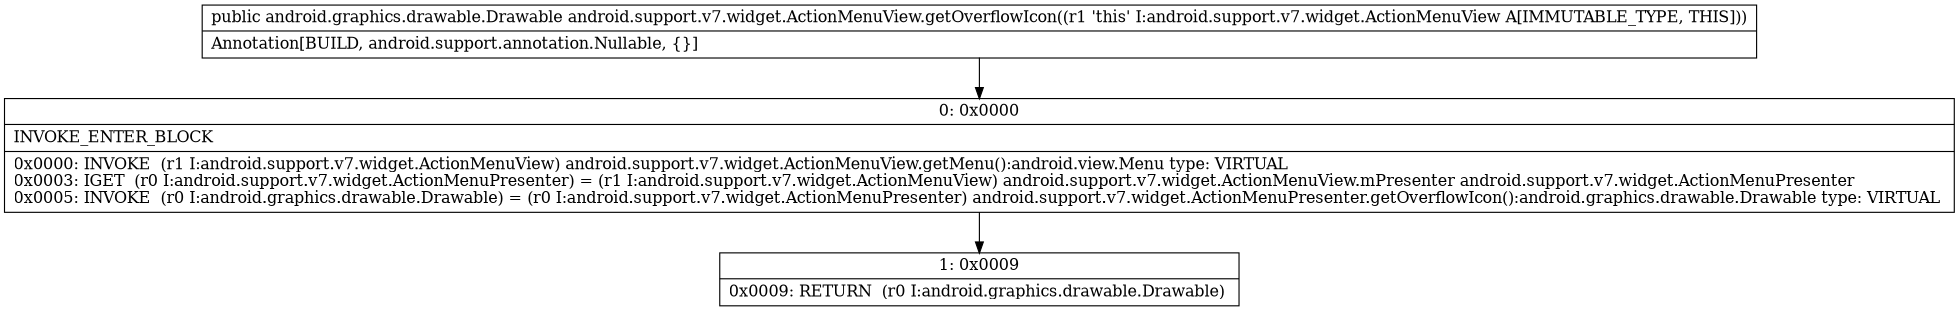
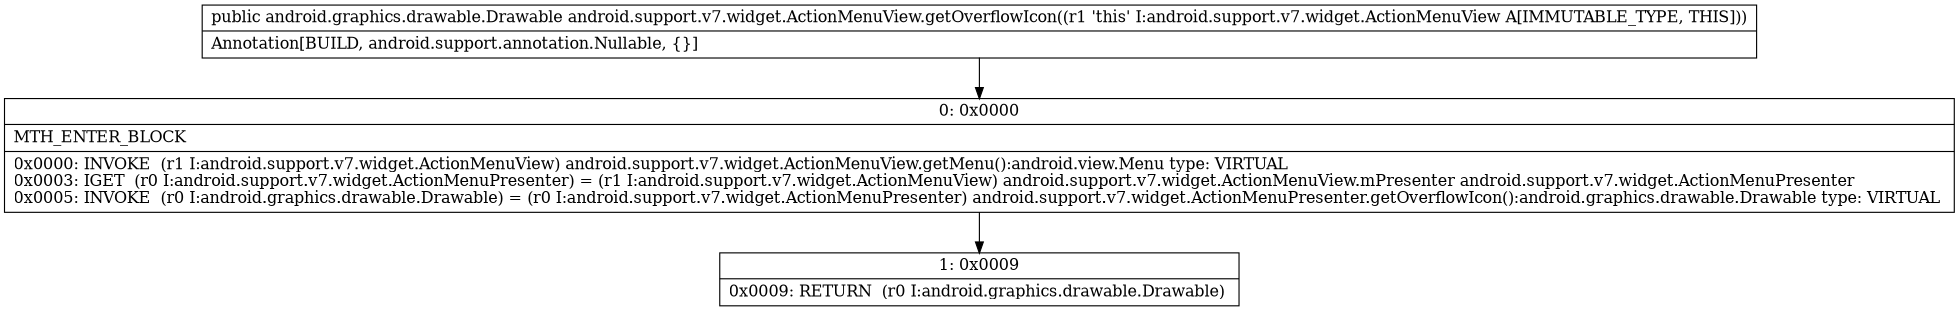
(114, 137) -> (100, 137)
